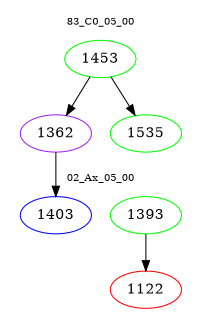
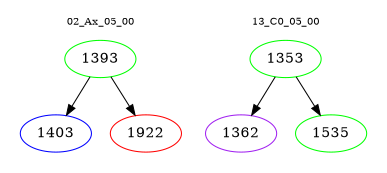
(101, 22) -> (286, 22)
(100, 59) -> (286, 59)
(56, 175) -> (81, 92)
(146, 290) -> (146, 133)
